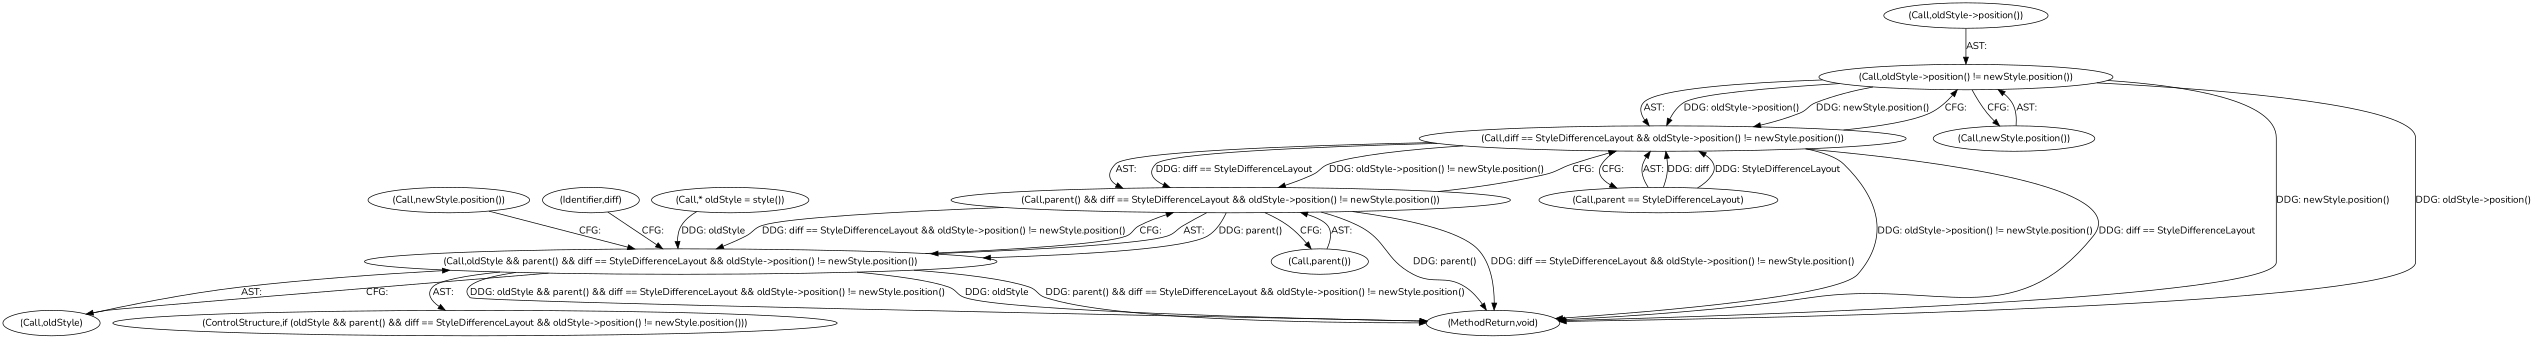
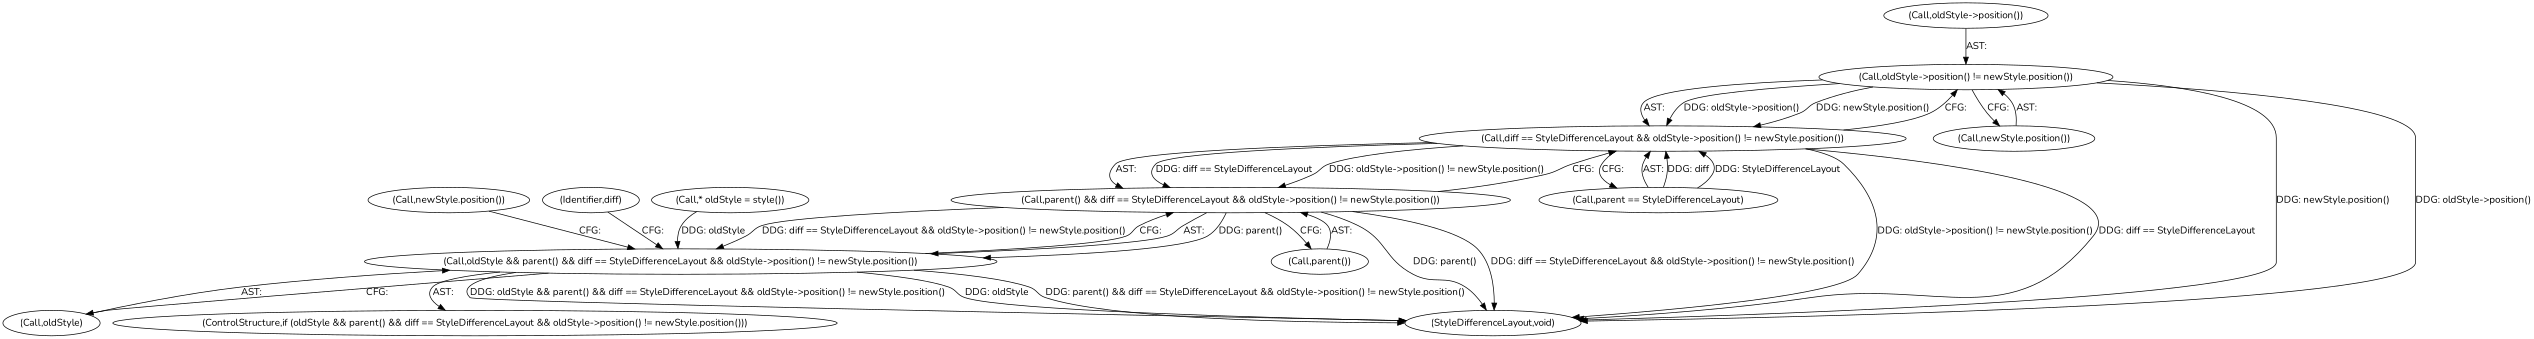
(1493, 323) -> (1493, 323)
